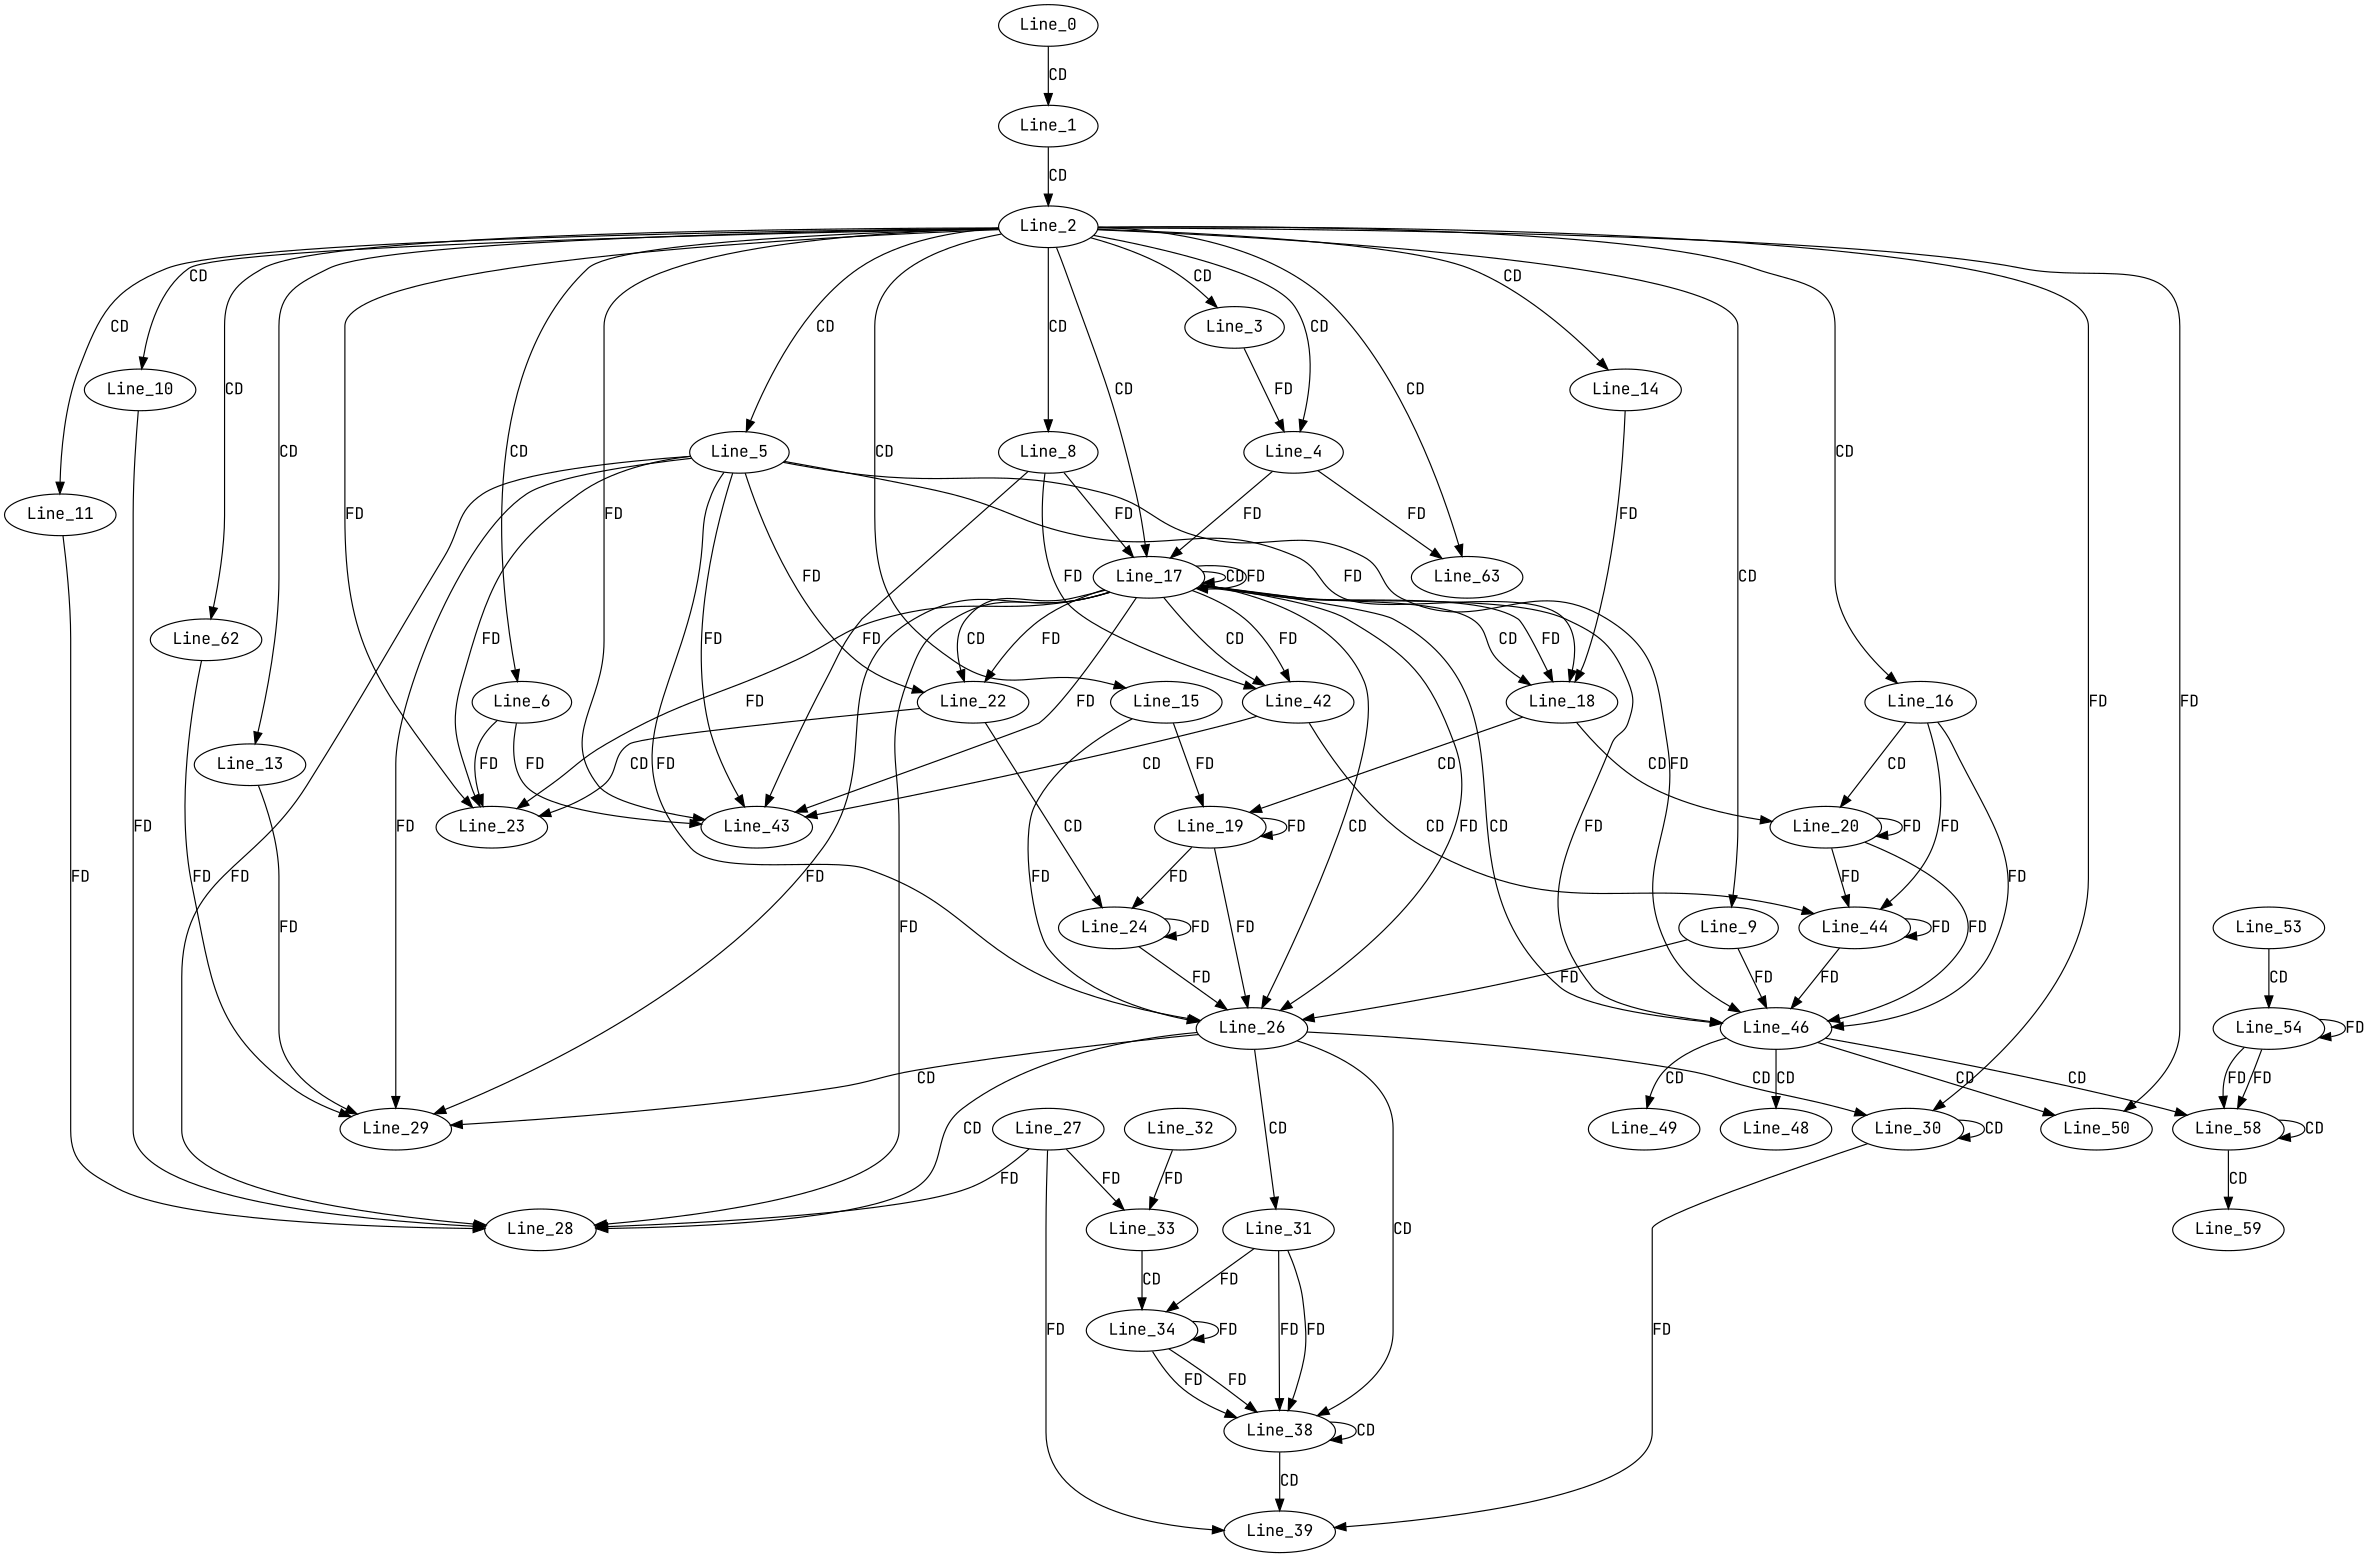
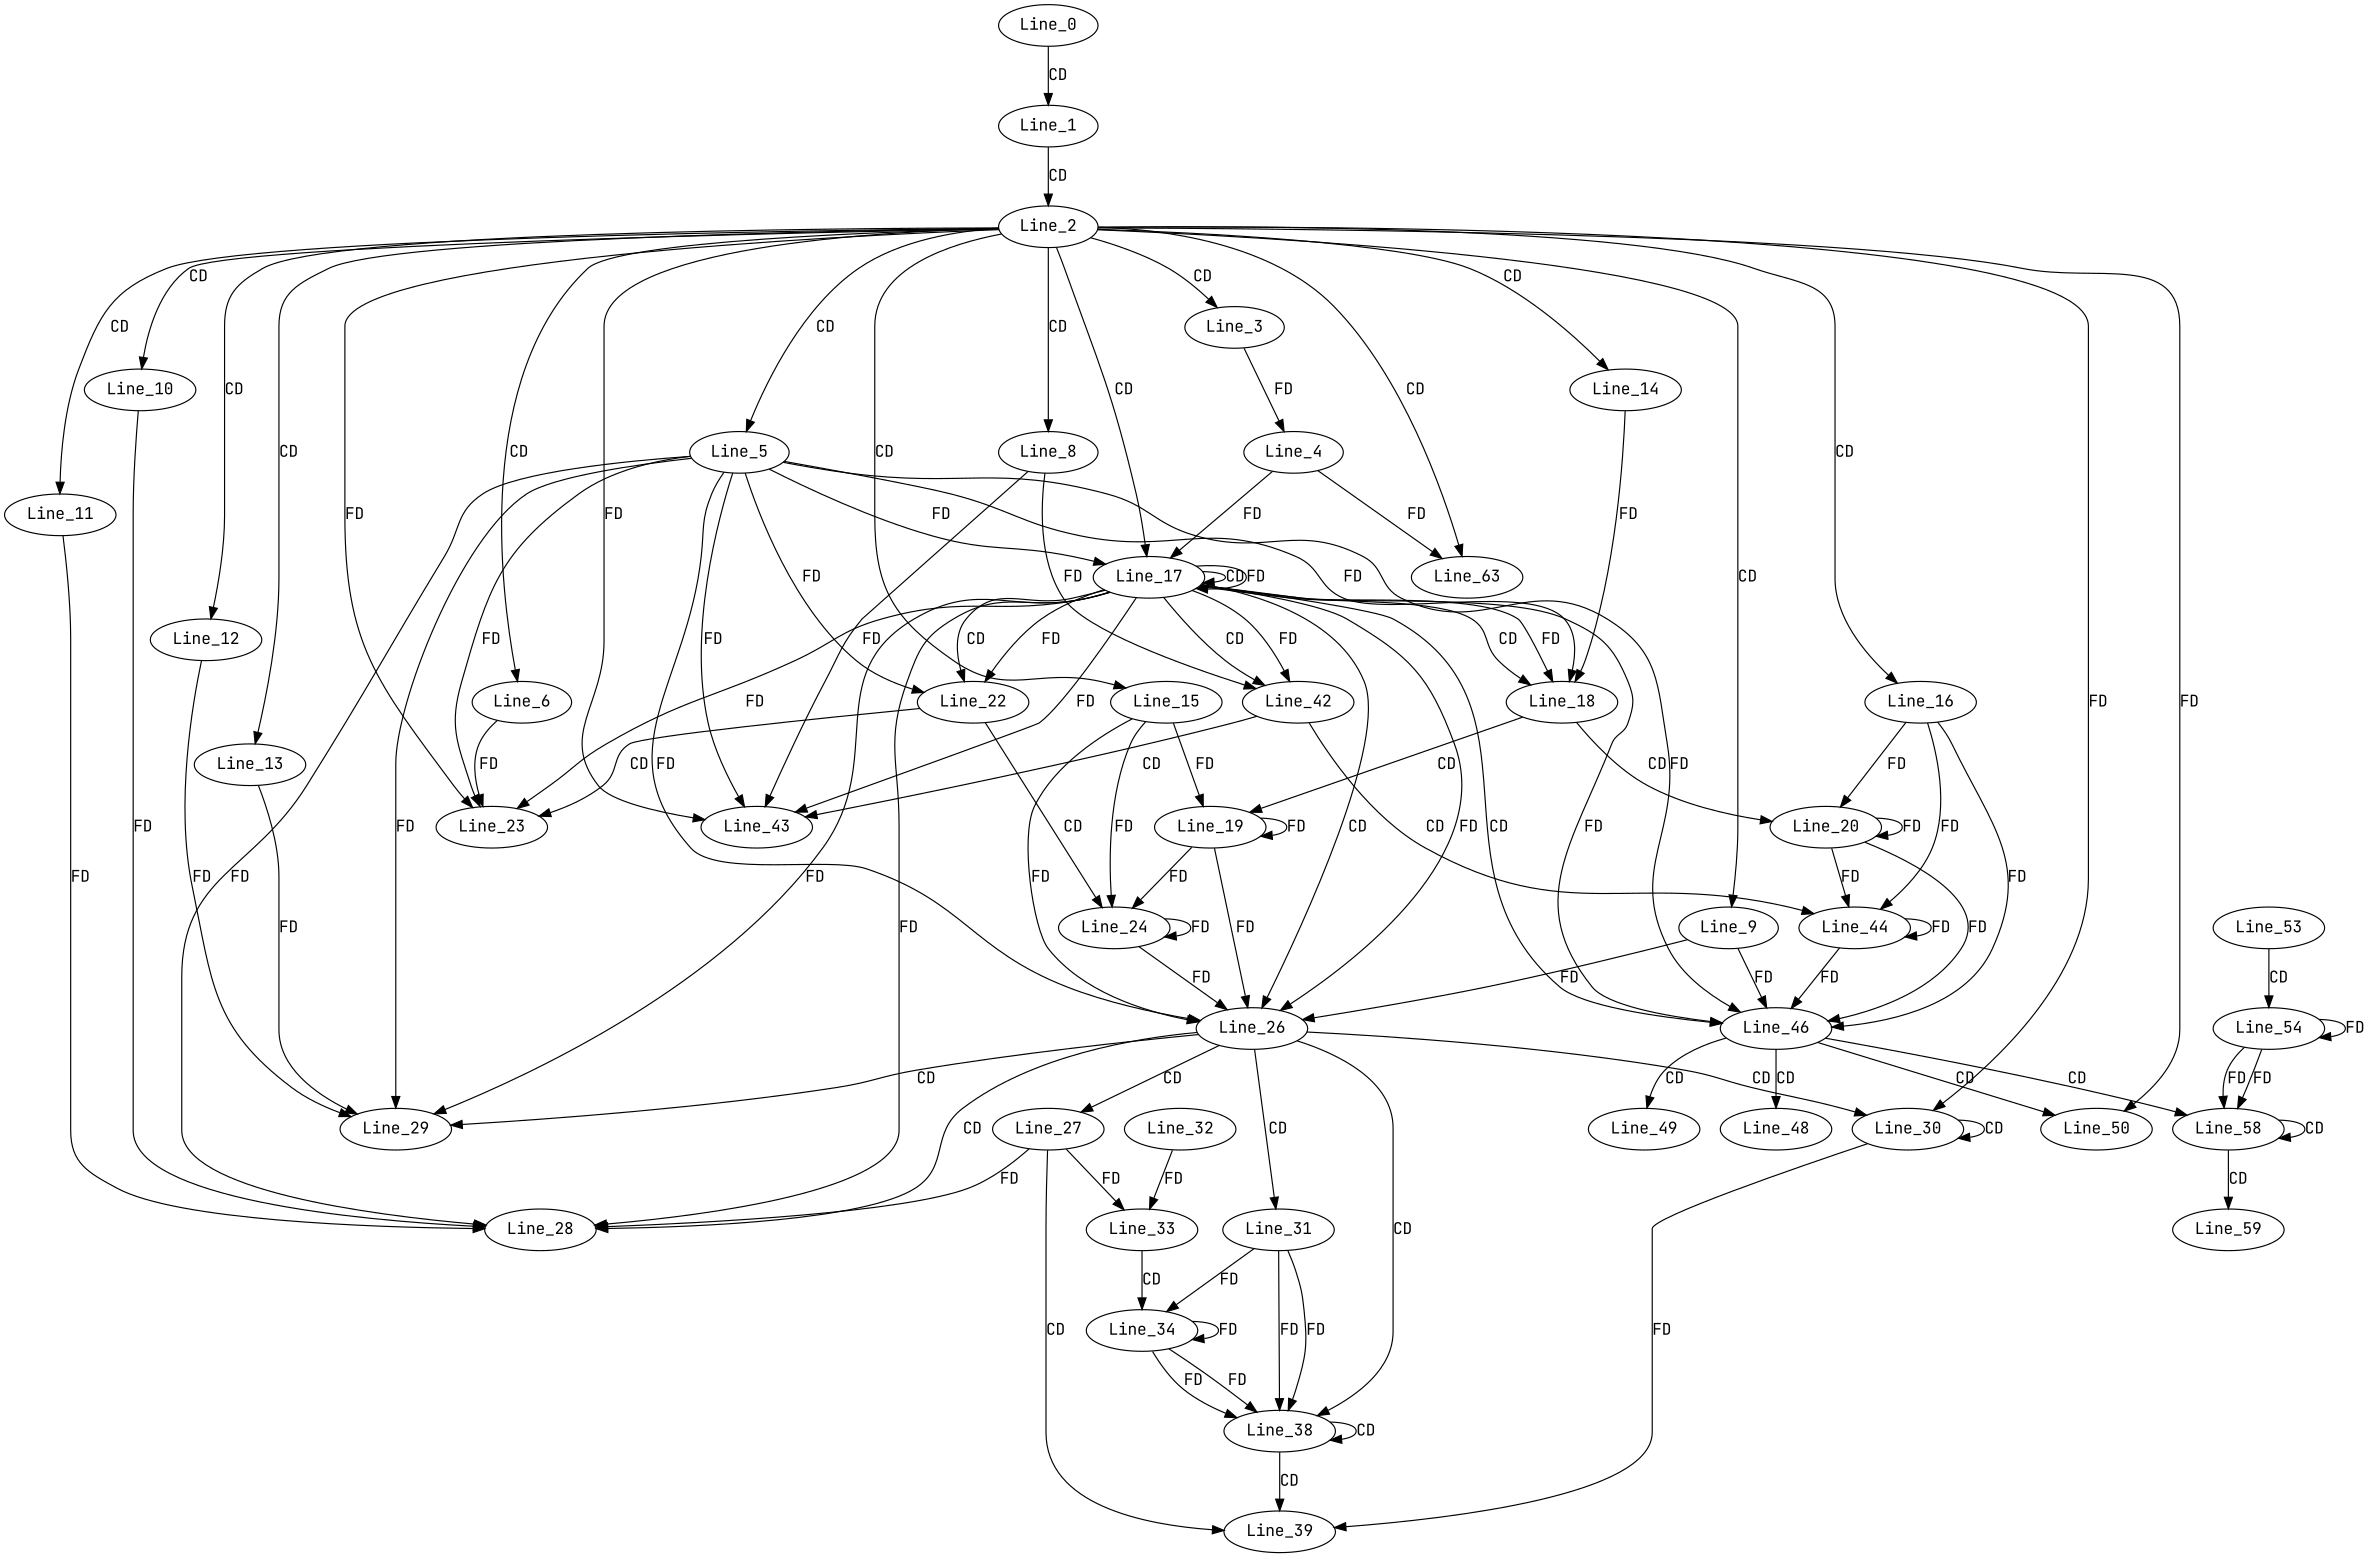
(1254, 279) -> none
(1095, 510) -> (926, 534)
(206, 640) -> (206, 640)
(1897, 765) -> (1897, 765)
none -> (1114, 805)
(579, 809) -> none
none -> (1155, 1076)
(1056, 1330) -> (1056, 1330)
